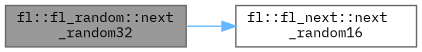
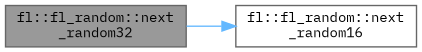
(326, 26) -> (326, 26)
